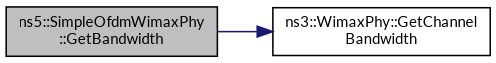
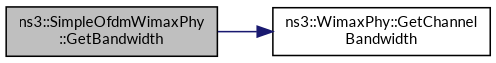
(112, 32) -> (112, 32)
